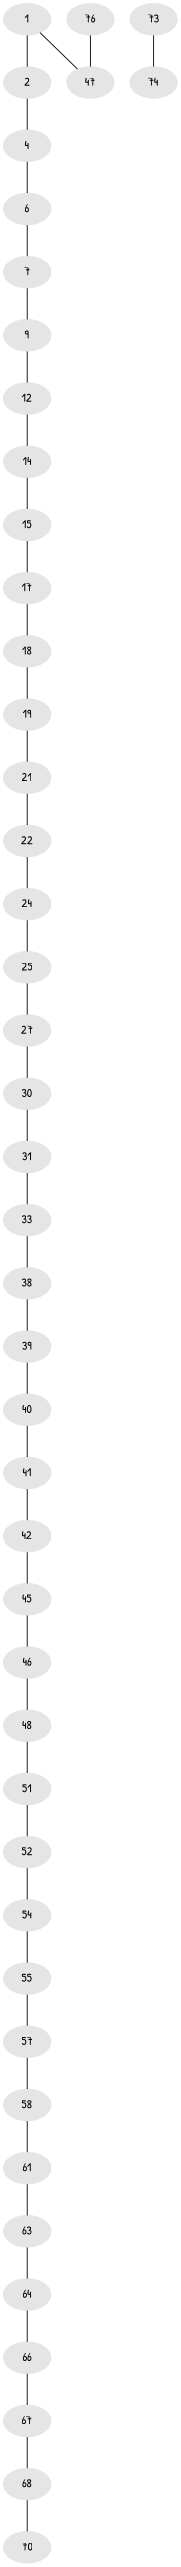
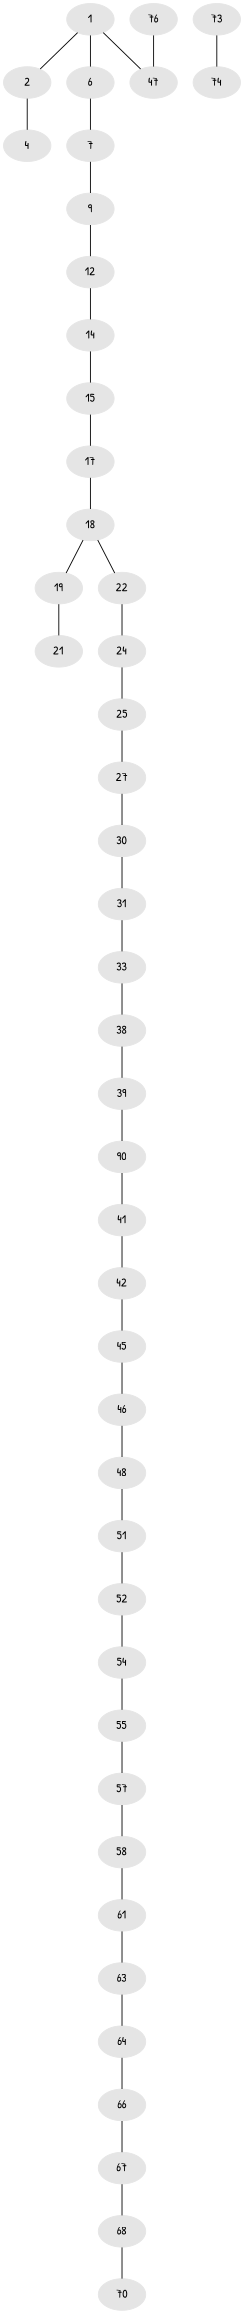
(27, 177) -> (90, 51)
(27, 809) -> (106, 557)
(27, 1410) -> (122, 1157)
